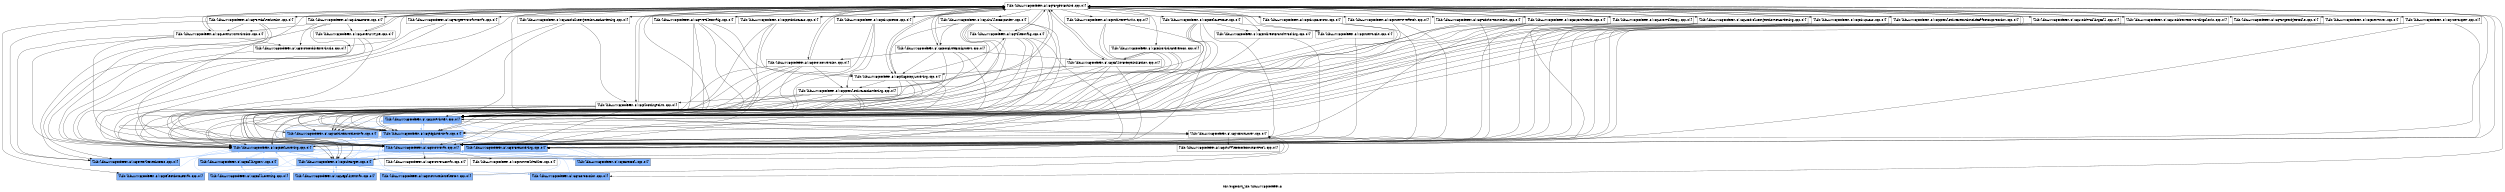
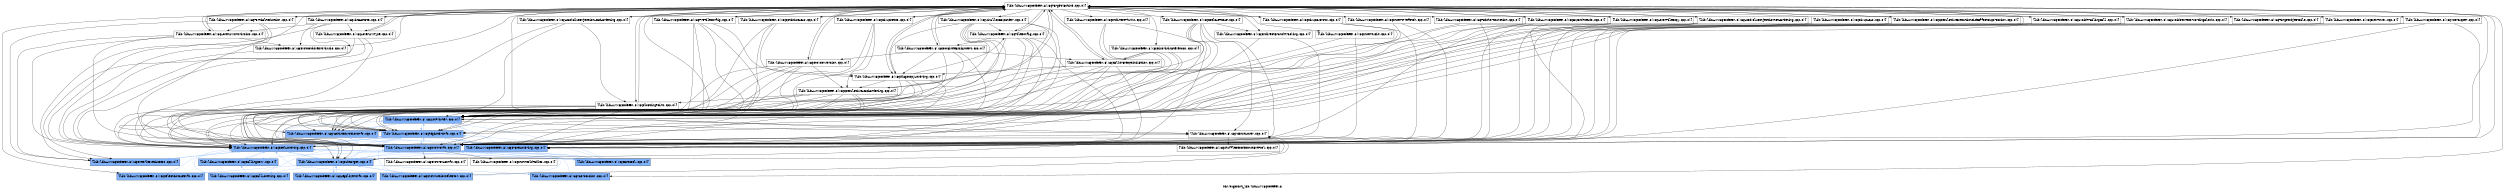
(1449, 9) -> none
(453, 20) -> none
(1266, 26) -> (1250, 63)
(945, 31) -> (981, 40)
(1136, 104) -> none
